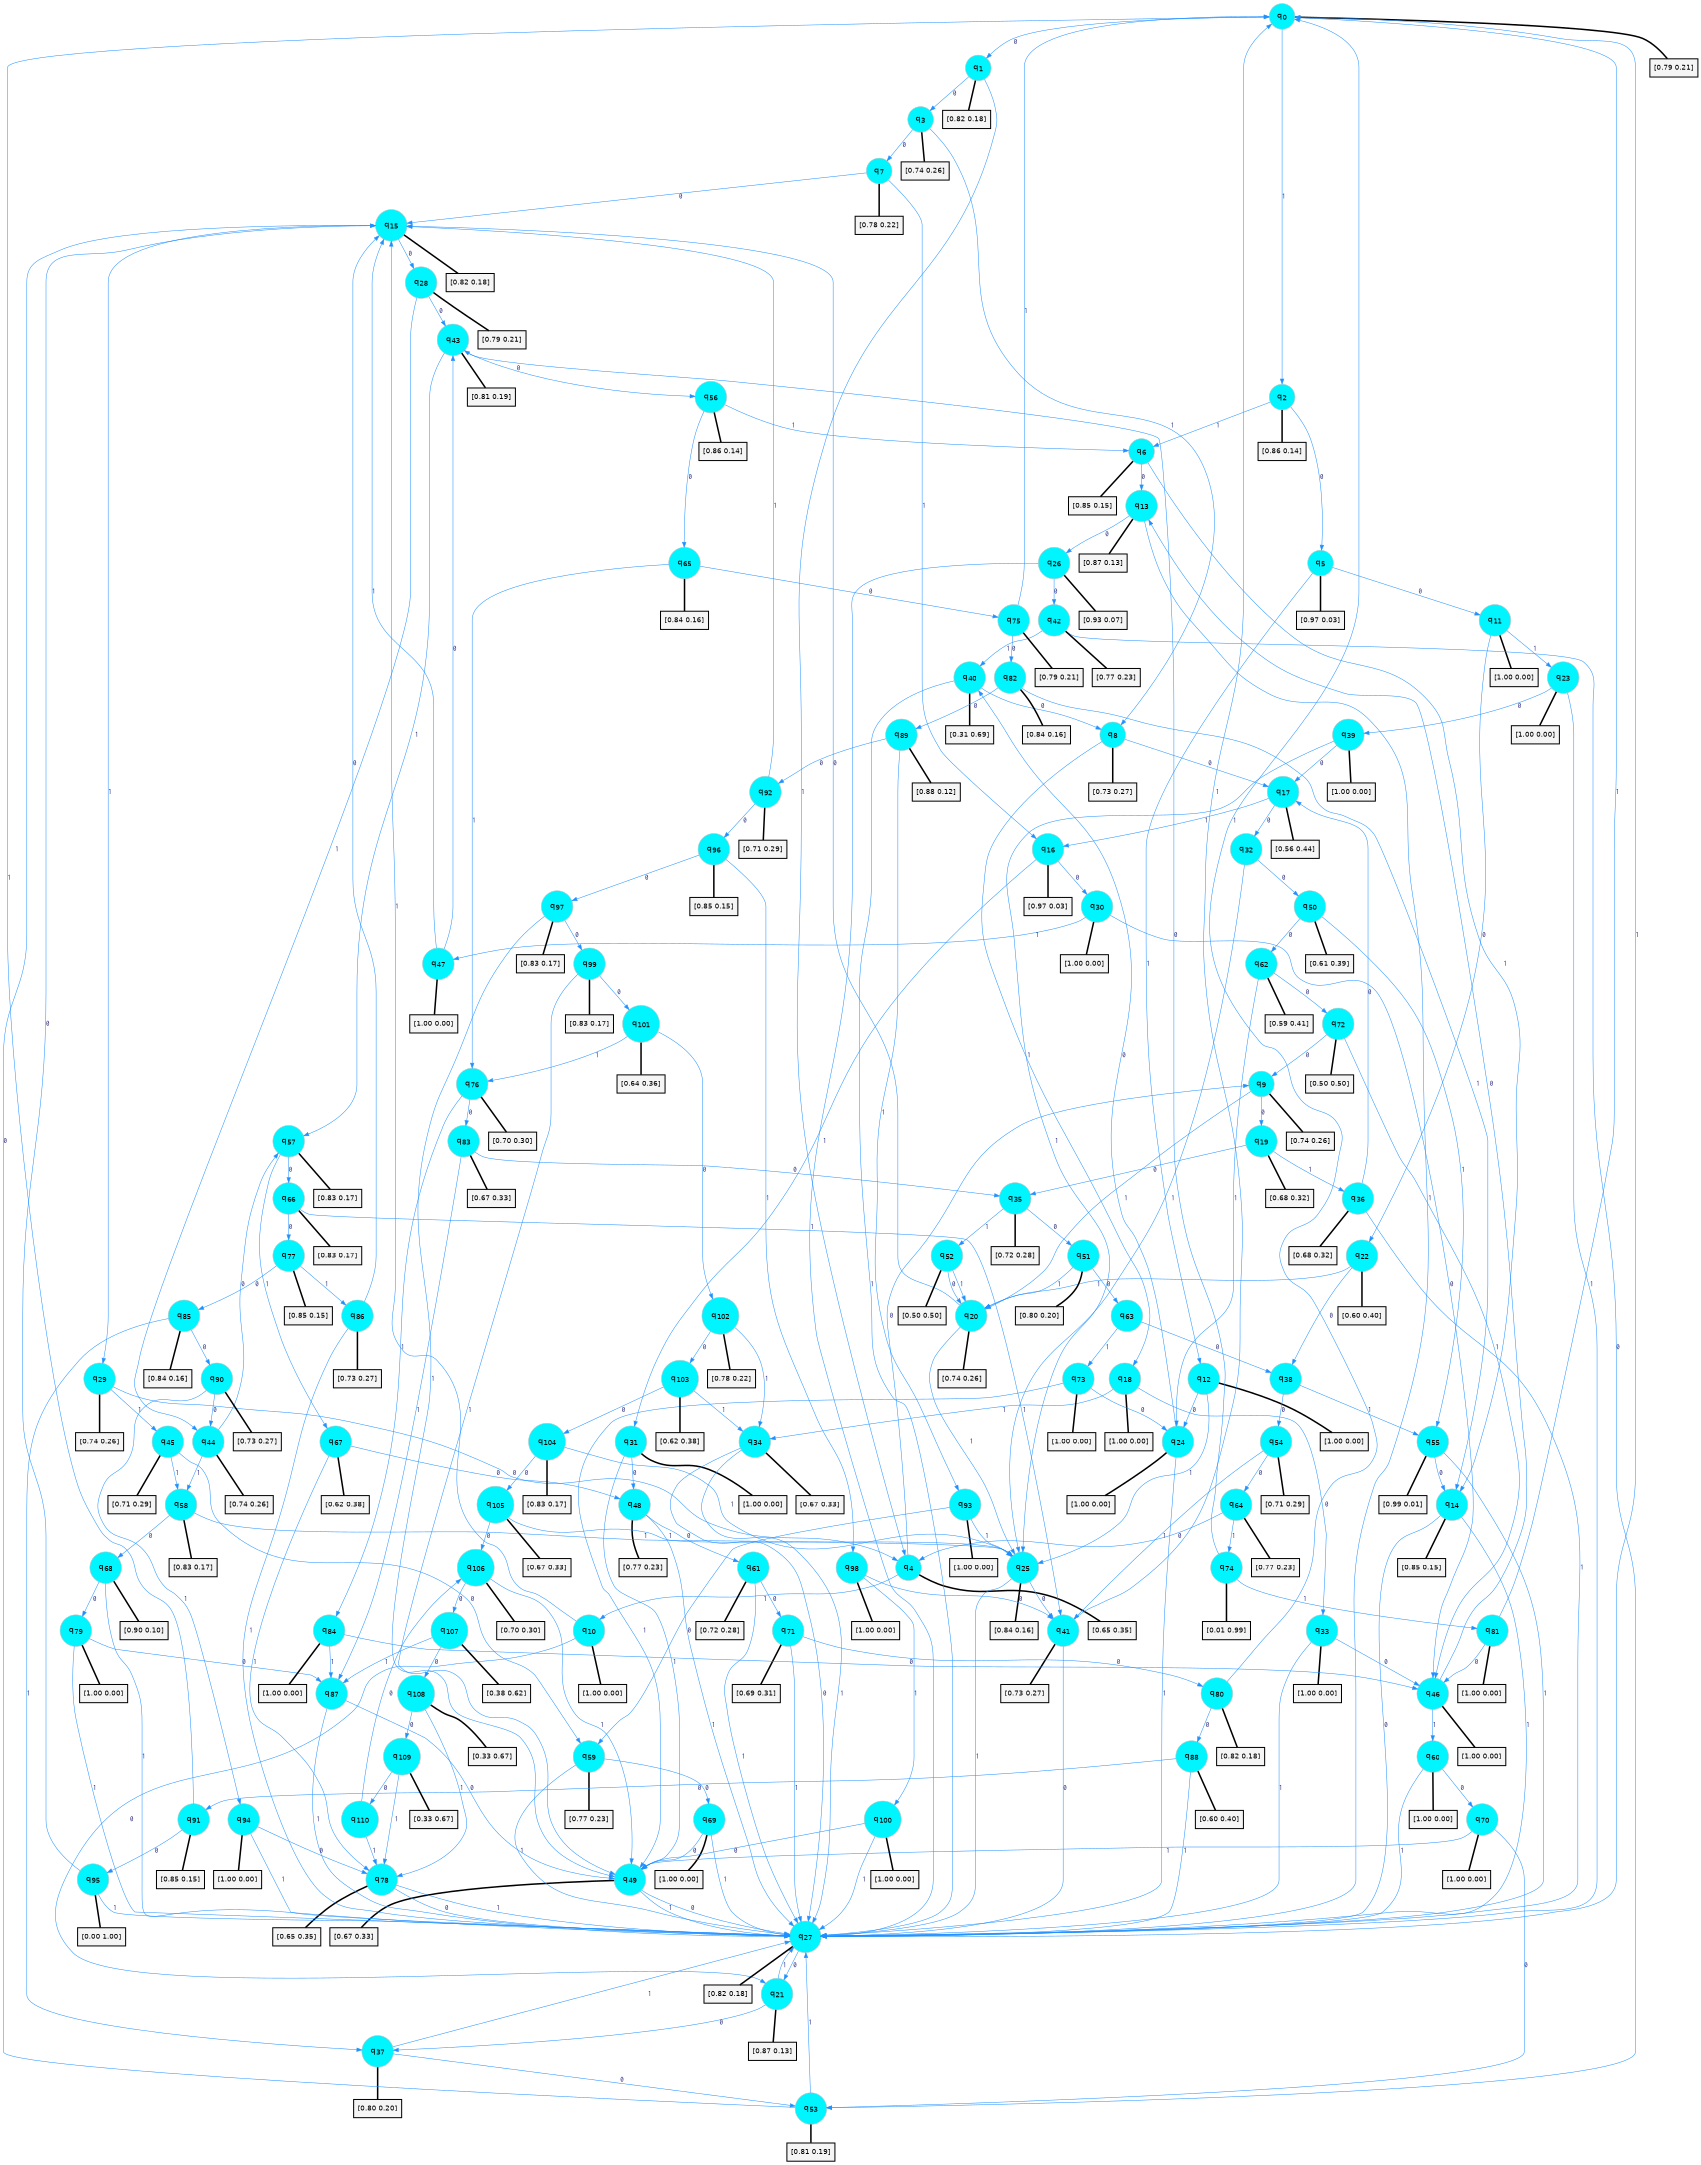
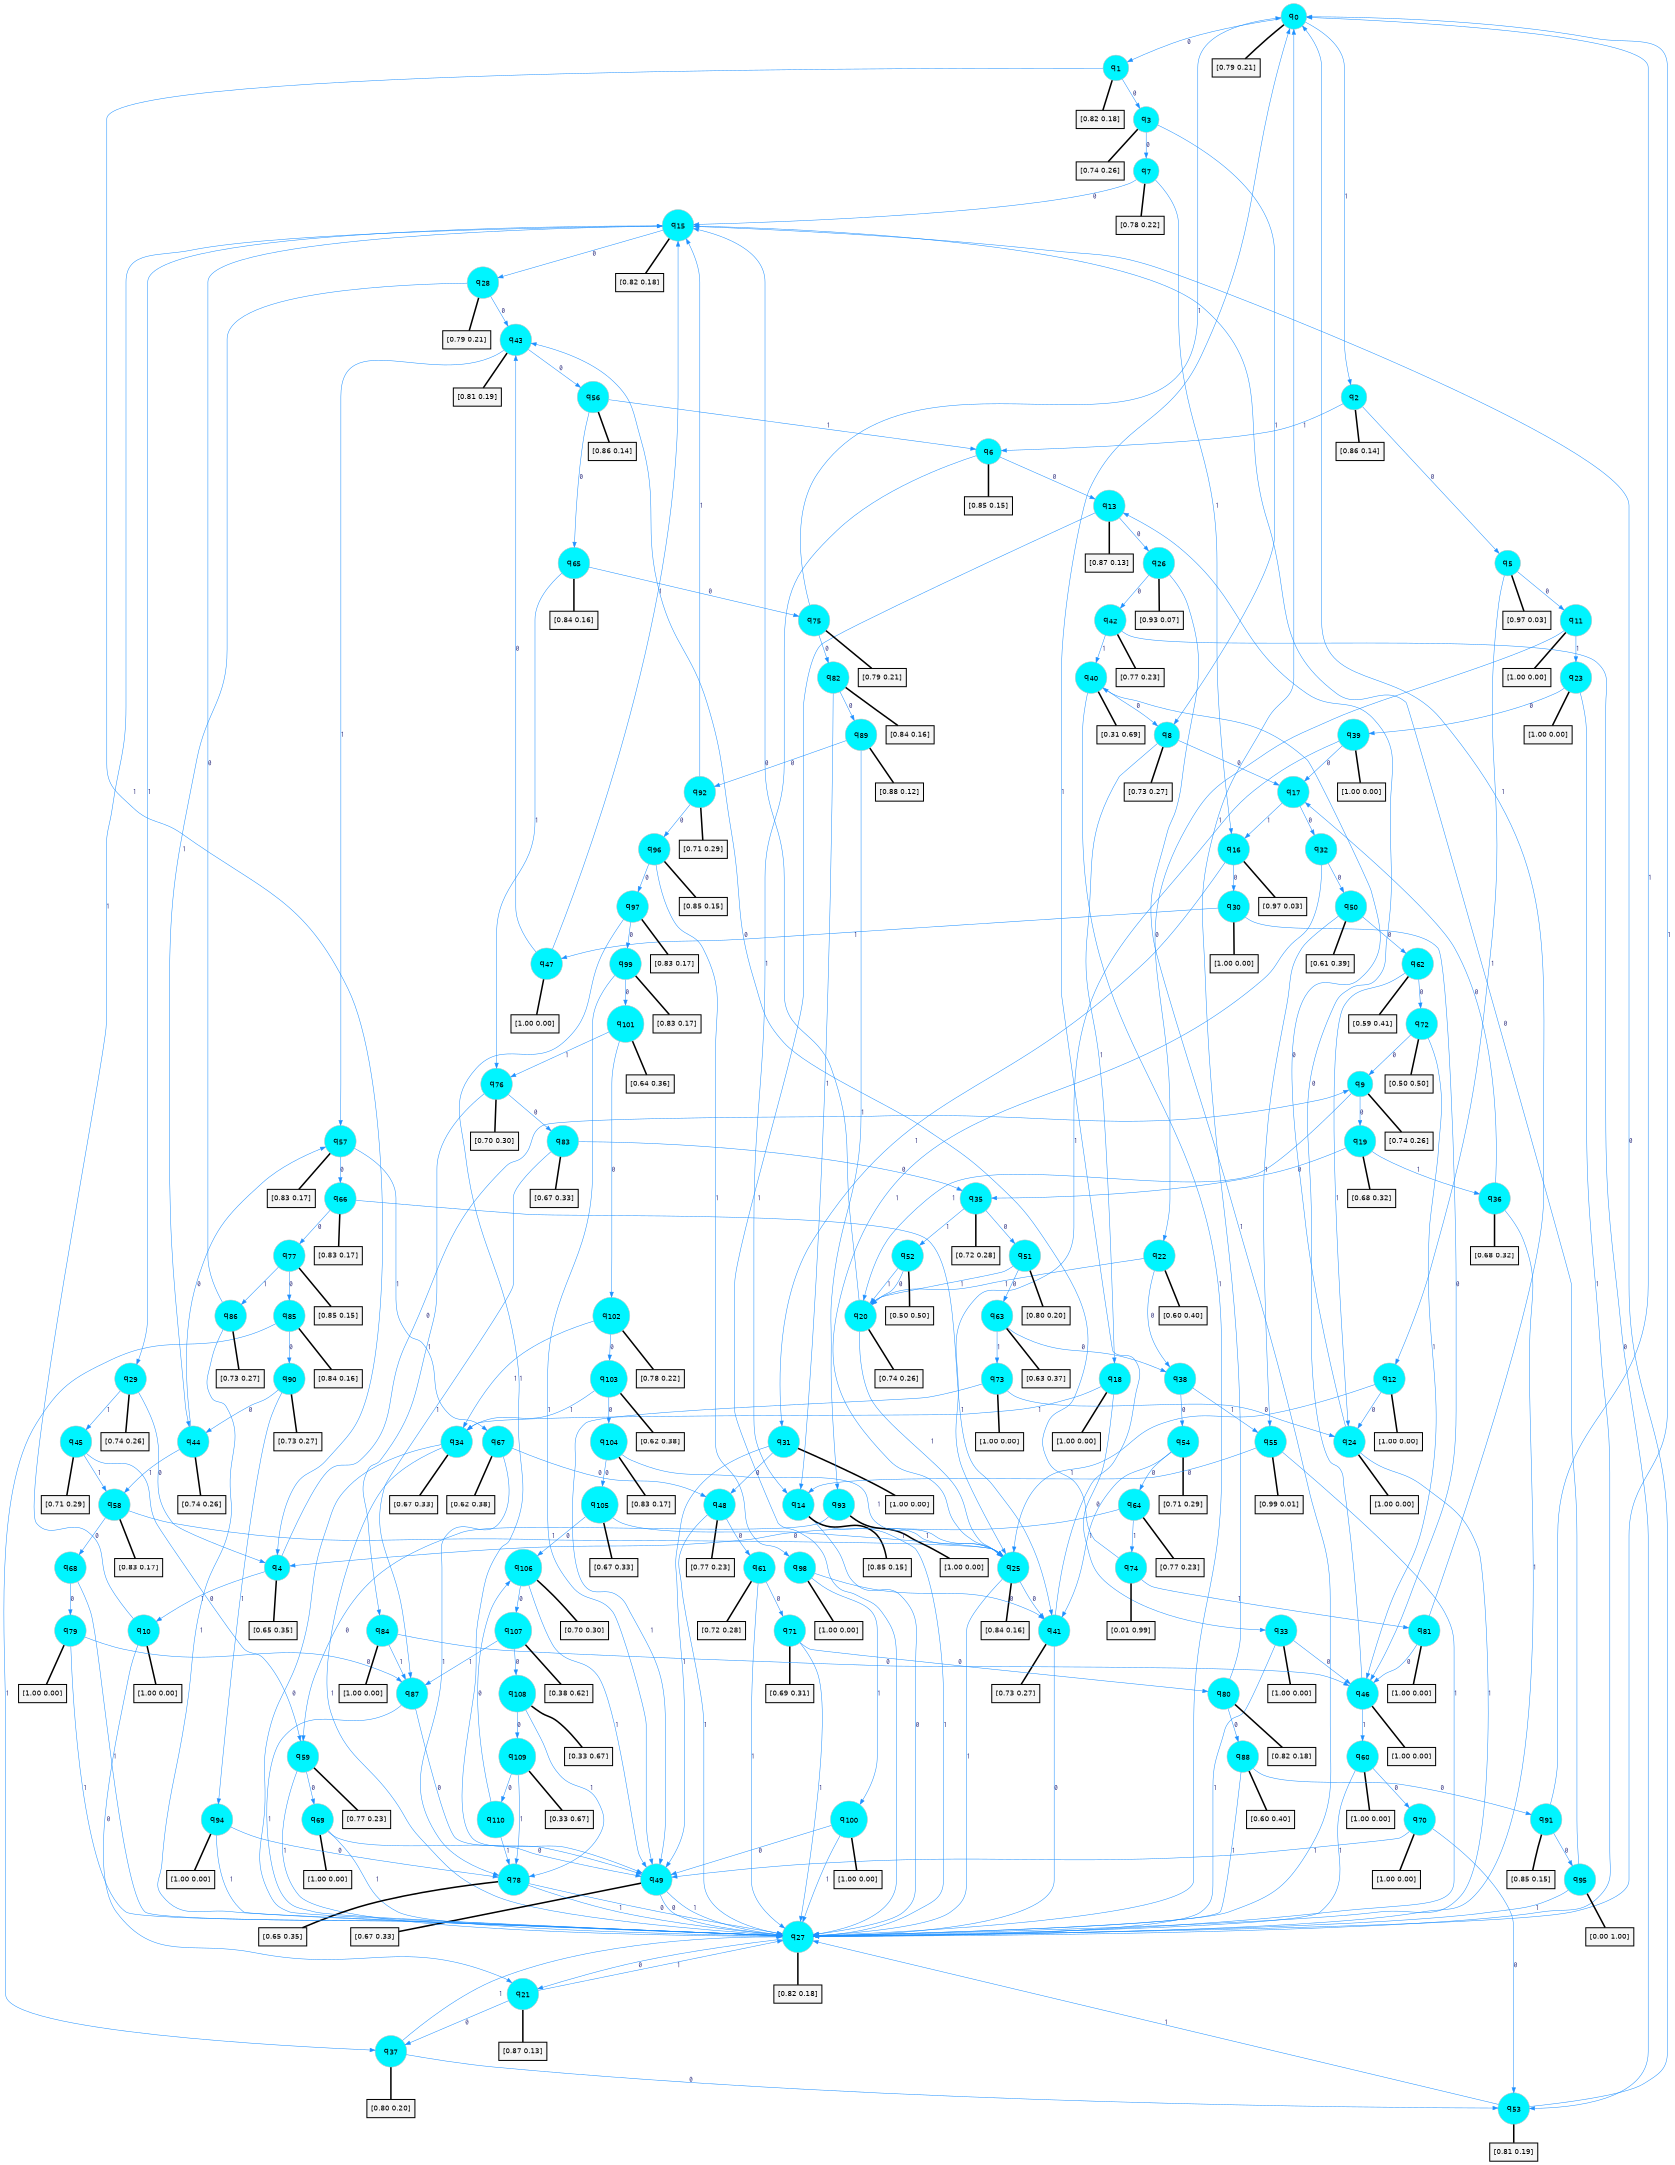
(1295, 849) -> none
none -> (1046, 1379)
(144, 1631) -> none
